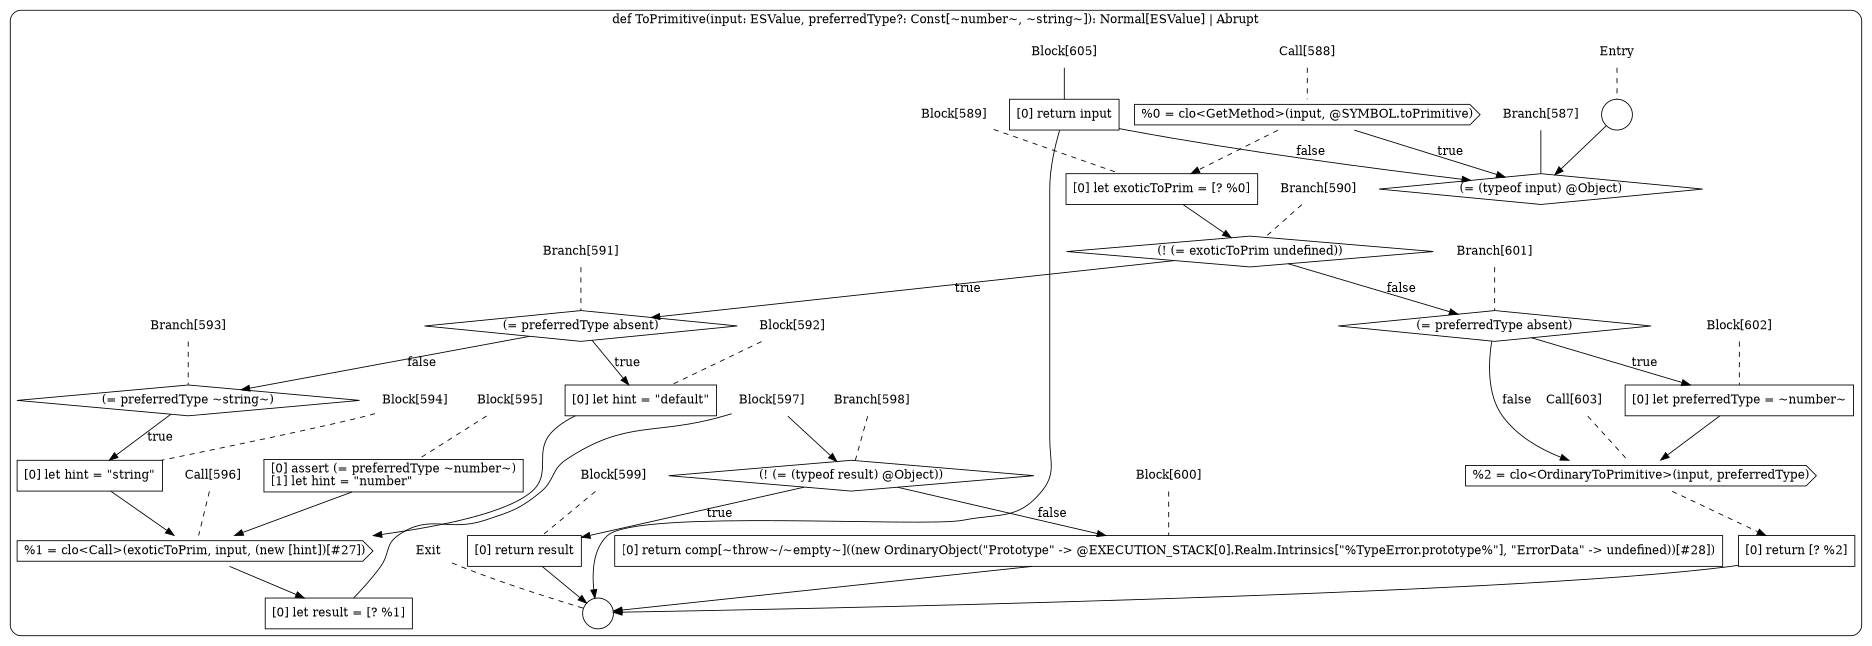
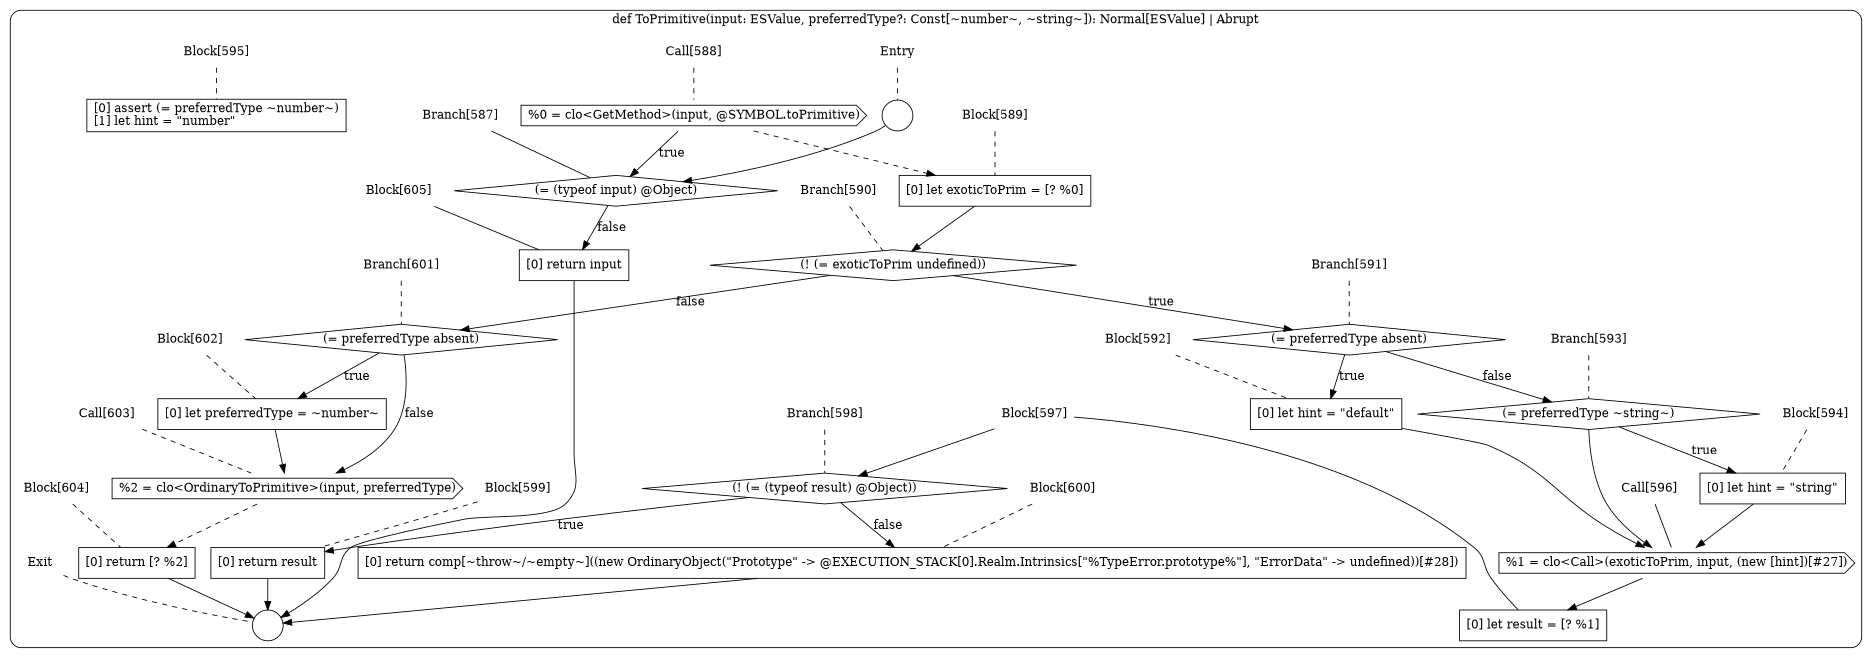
(1290, 157) -> (597, 224)
none -> (56, 489)
(297, 512) -> (1601, 494)
(204, 513) -> (1663, 526)
